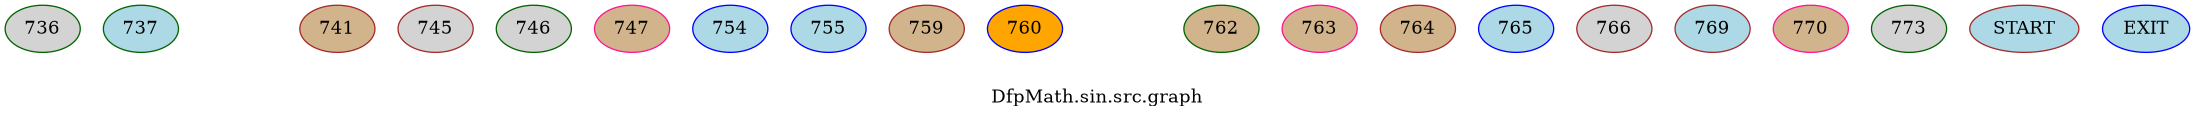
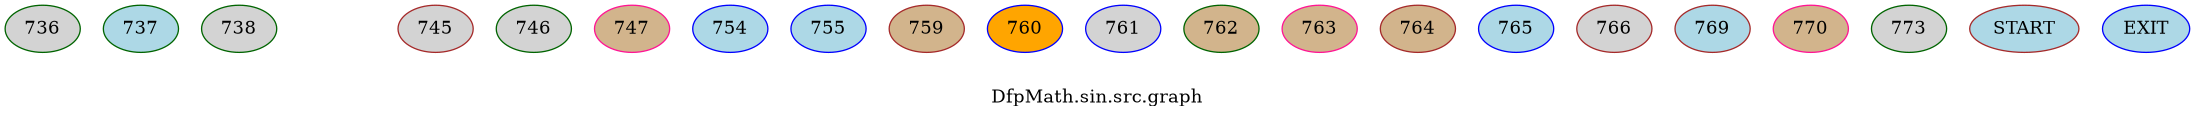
none -> (239, 29)
(337, 29) -> none
none -> (1123, 29)
